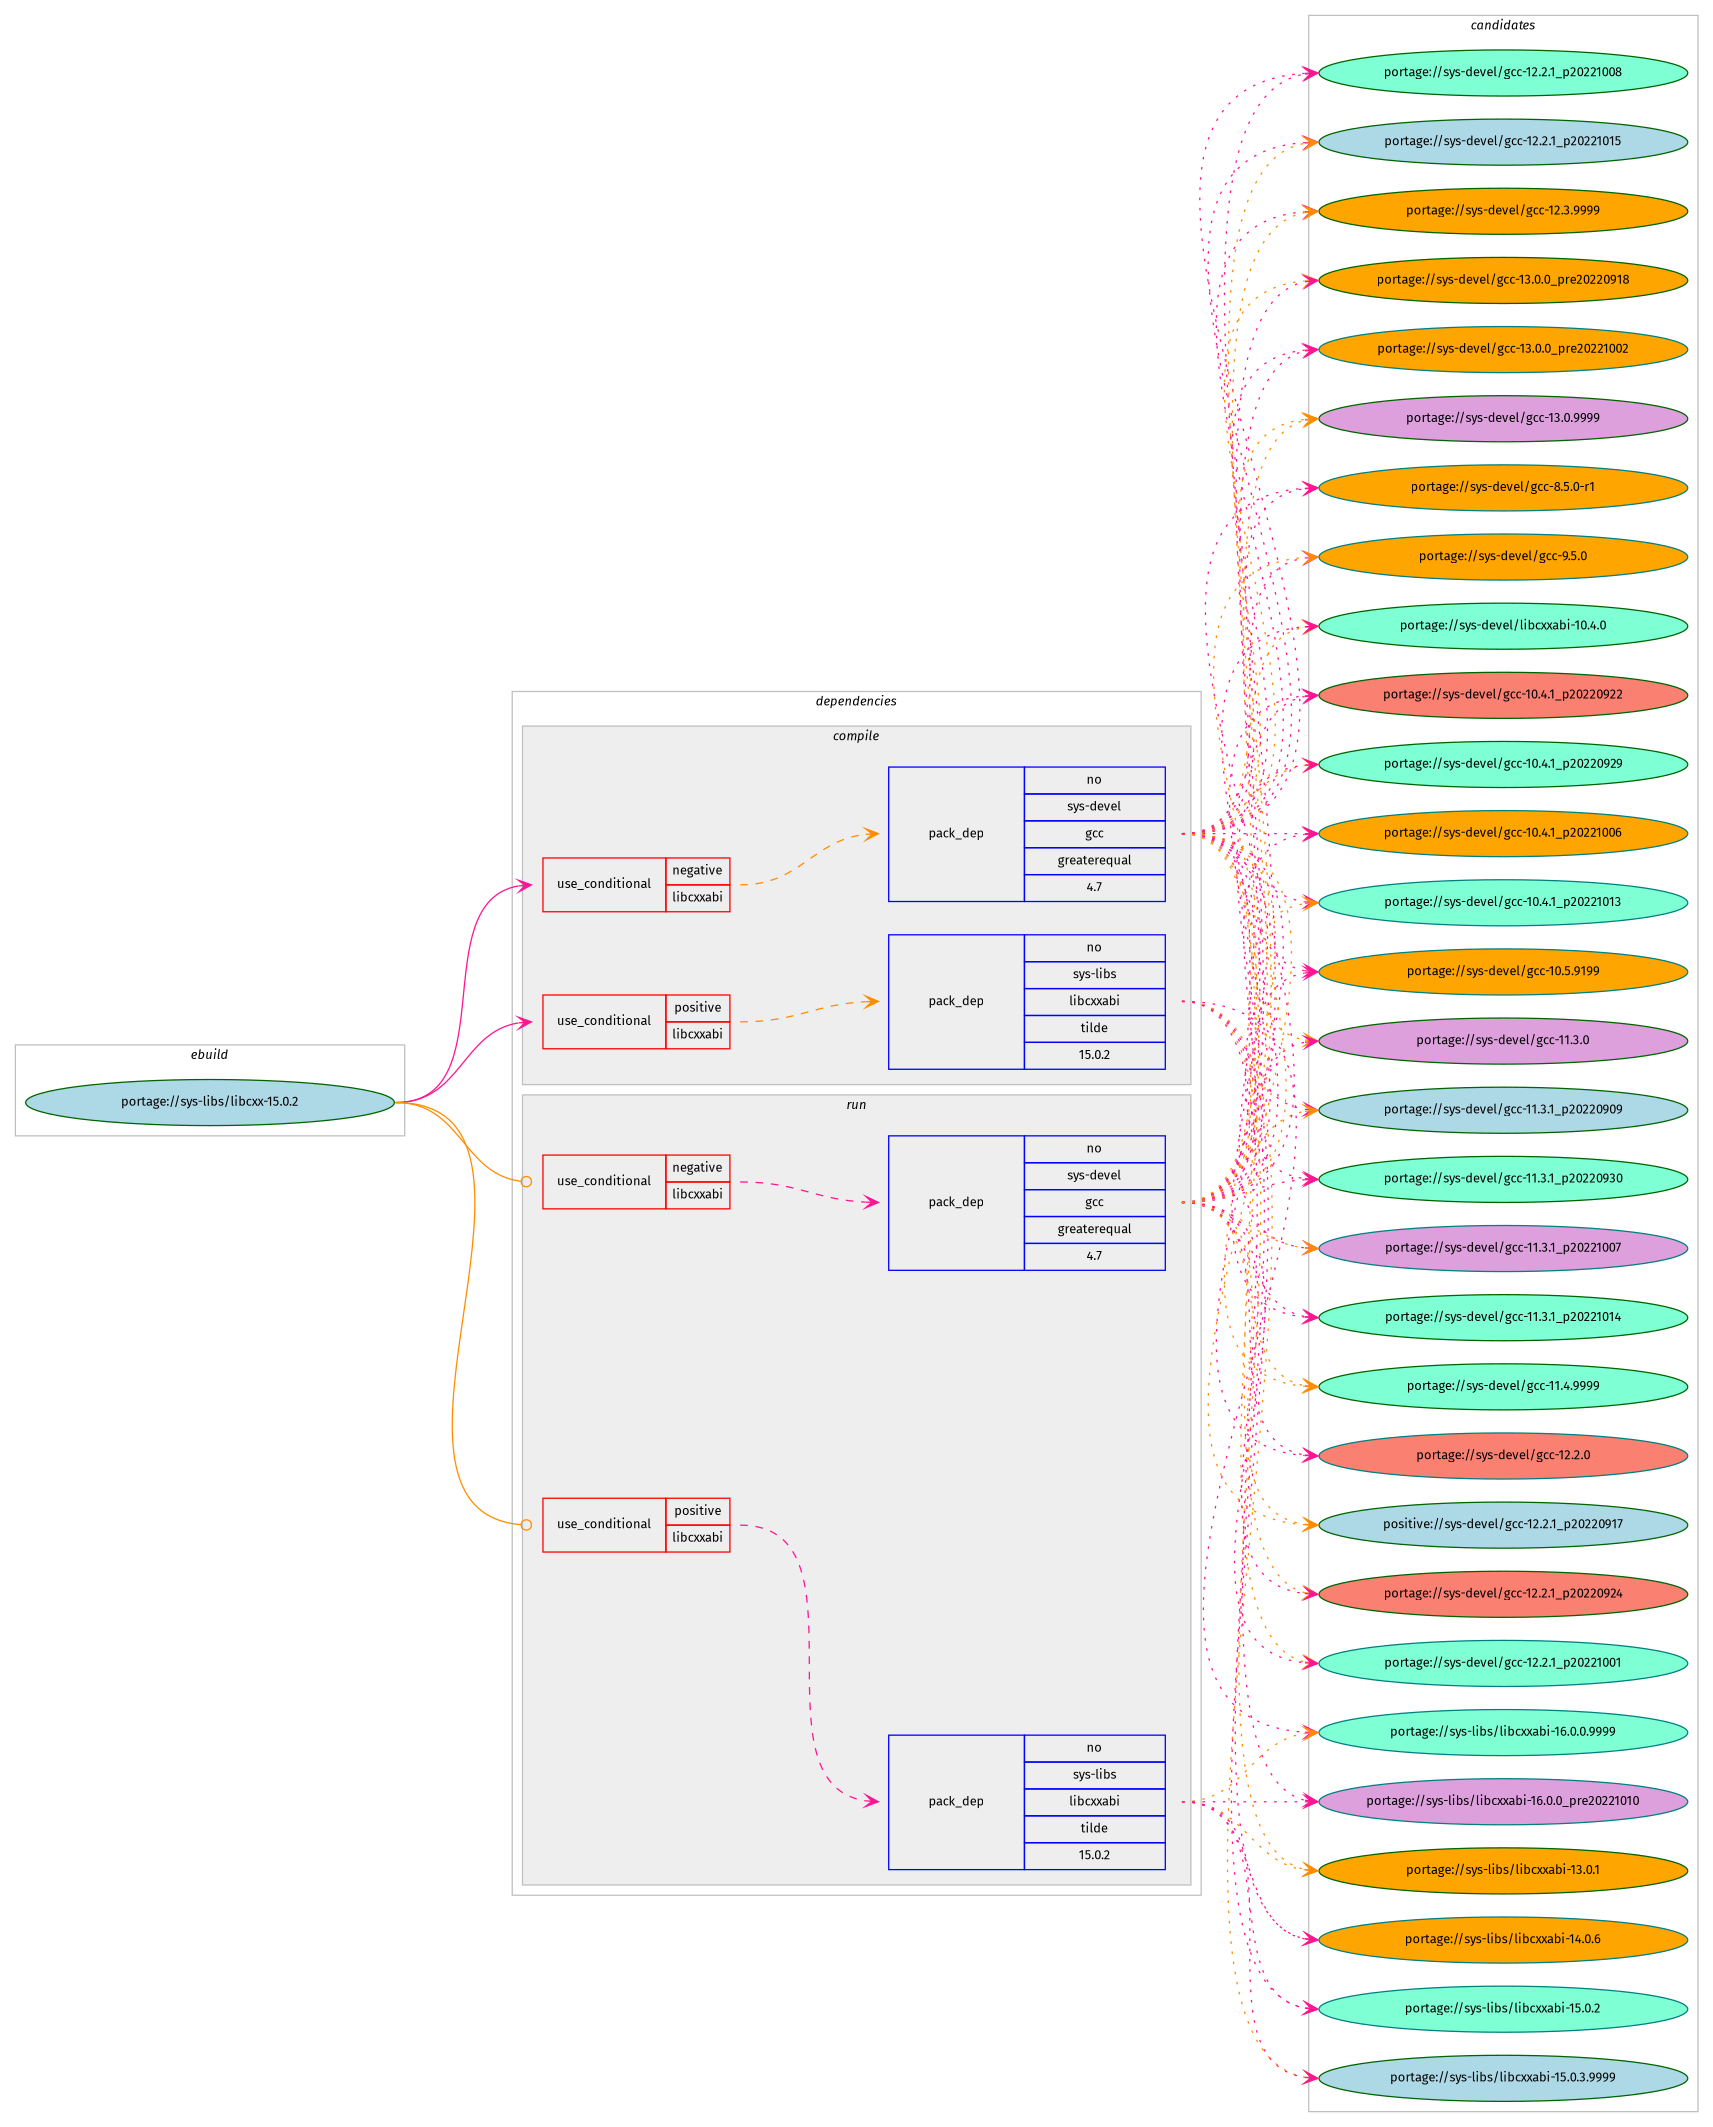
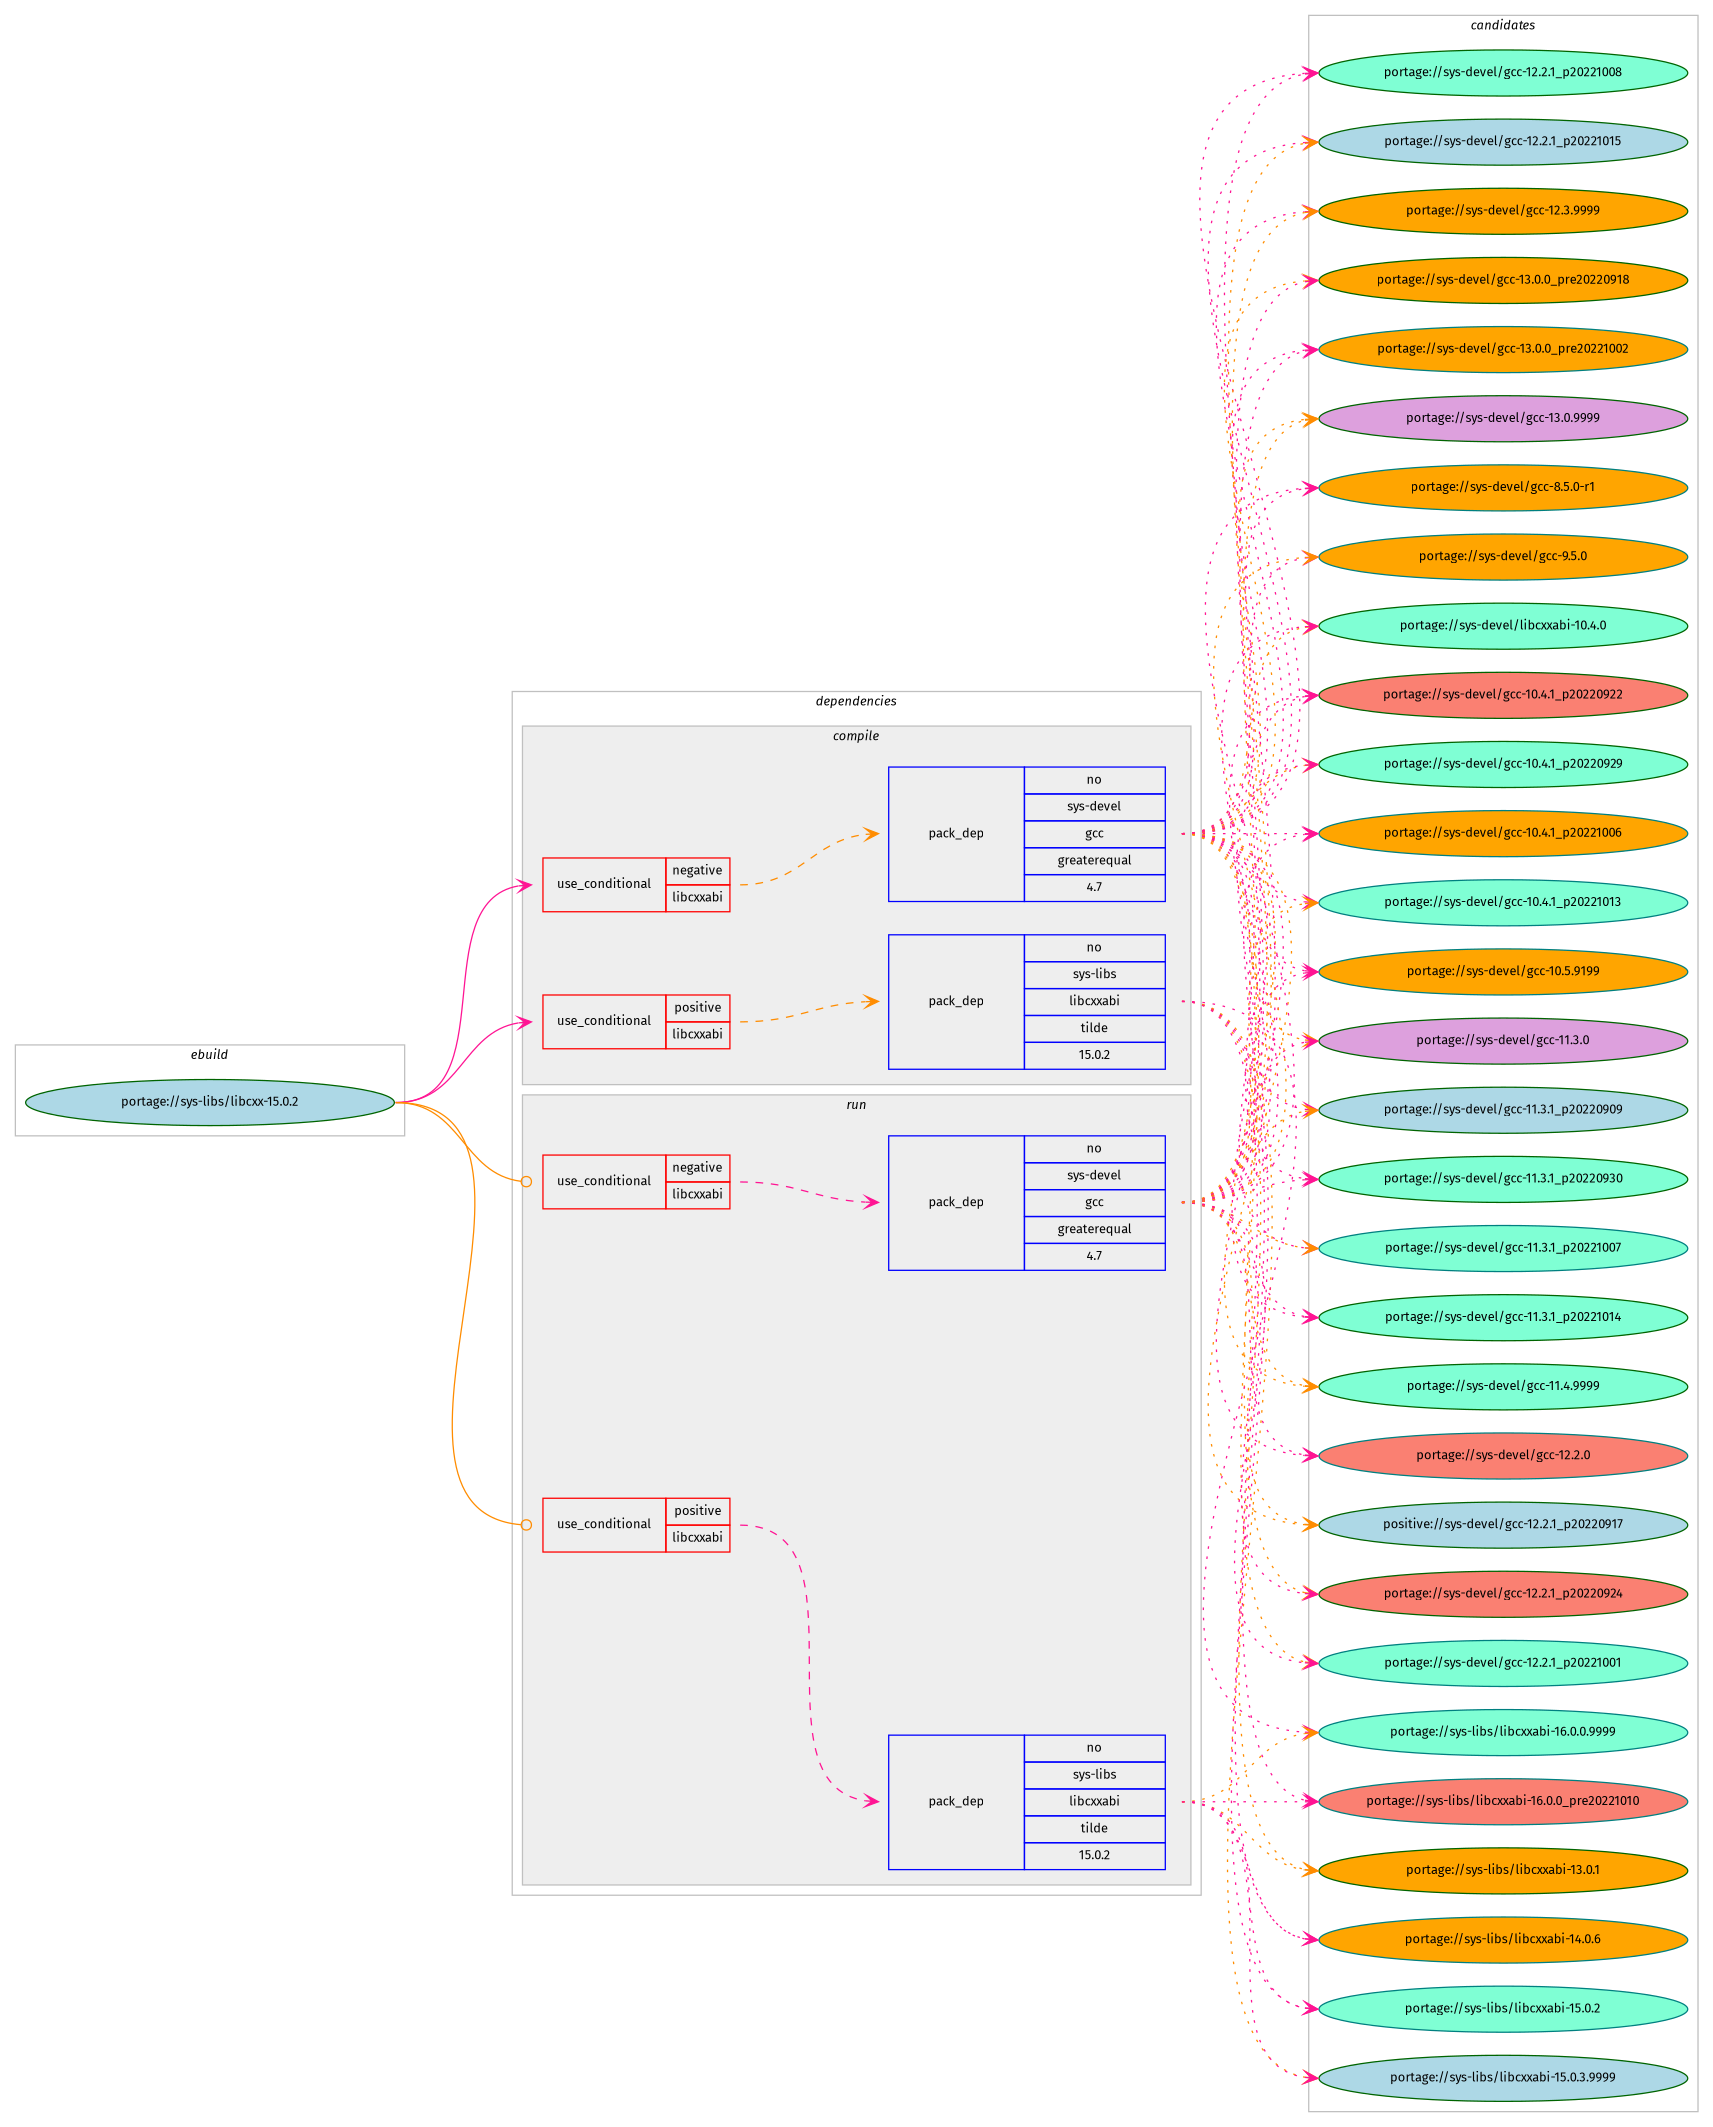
(1503, 1249) -> (1503, 1249)
(1503, 1802) -> (1503, 1802)
